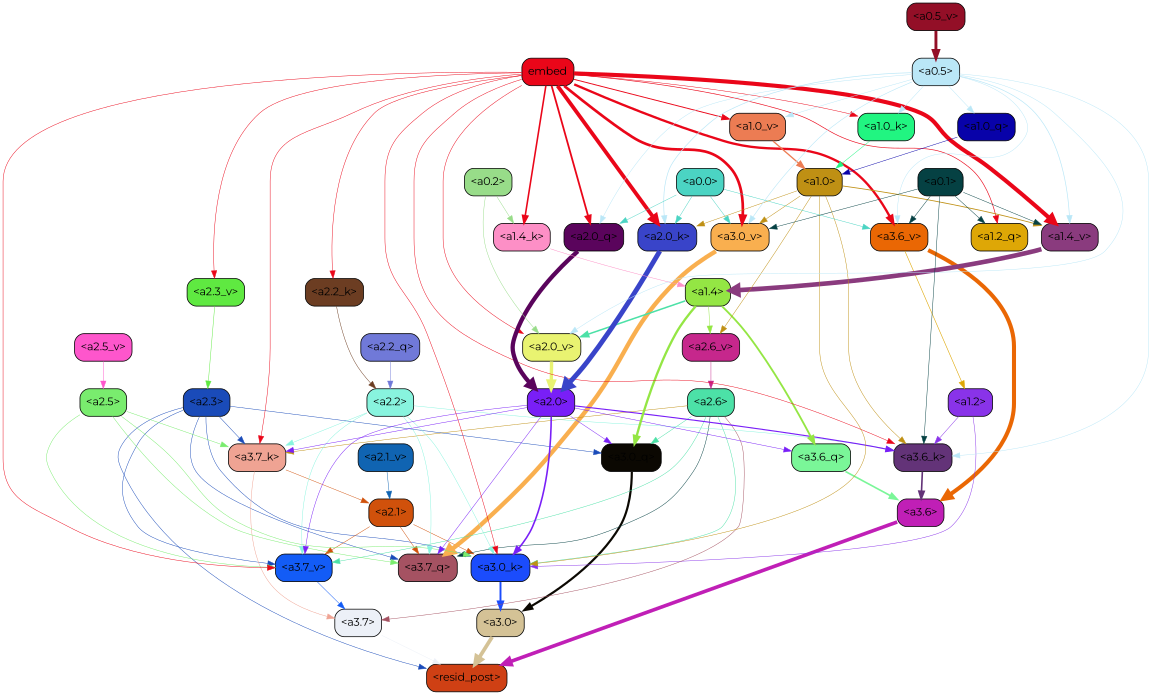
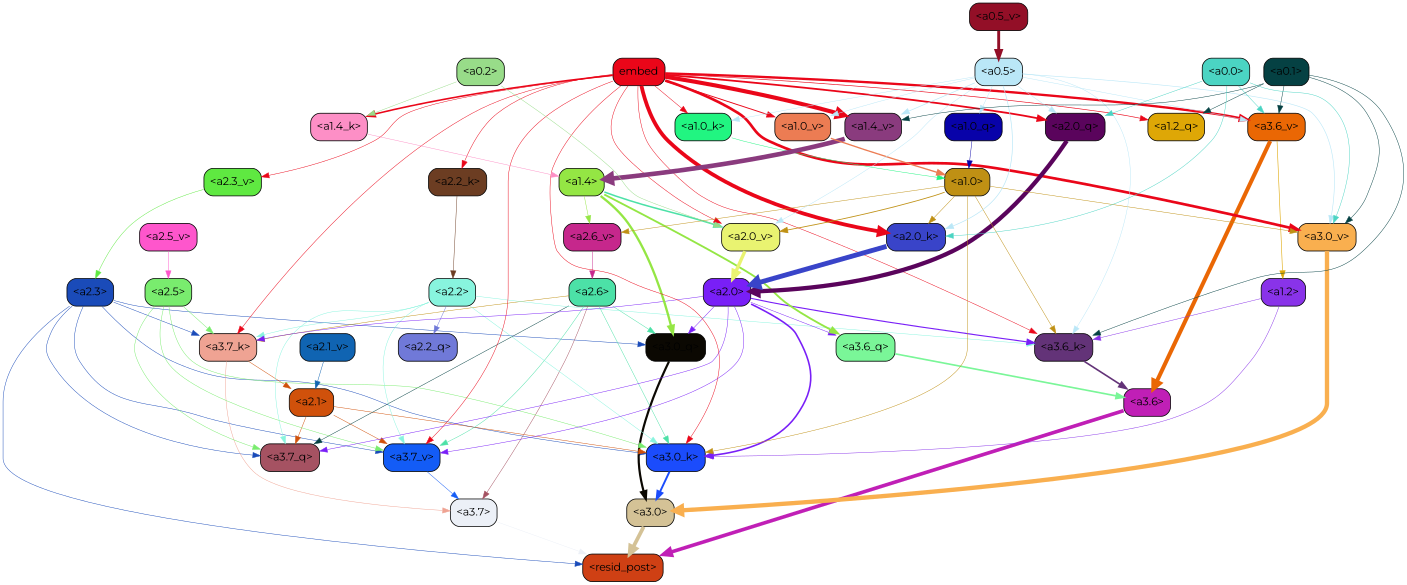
(934, 201) -> (867, 213)
(390, 371) -> (442, 316)
(596, 397) -> (1088, 474)
